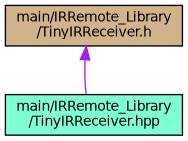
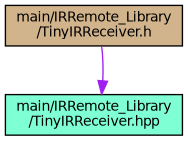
(85, 77) -> (103, 64)
